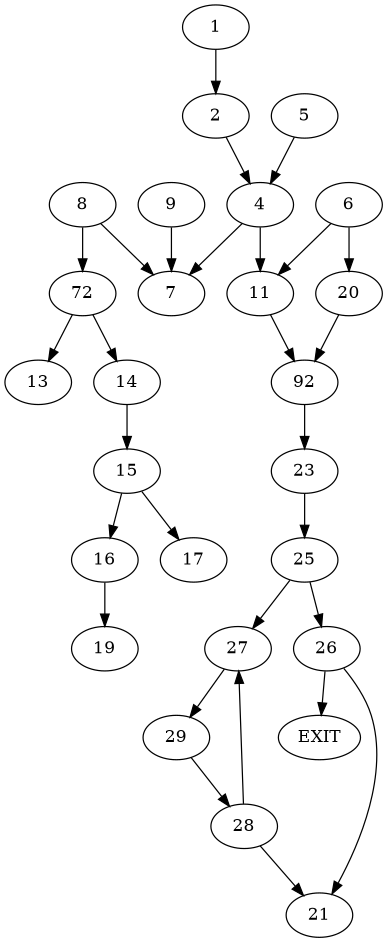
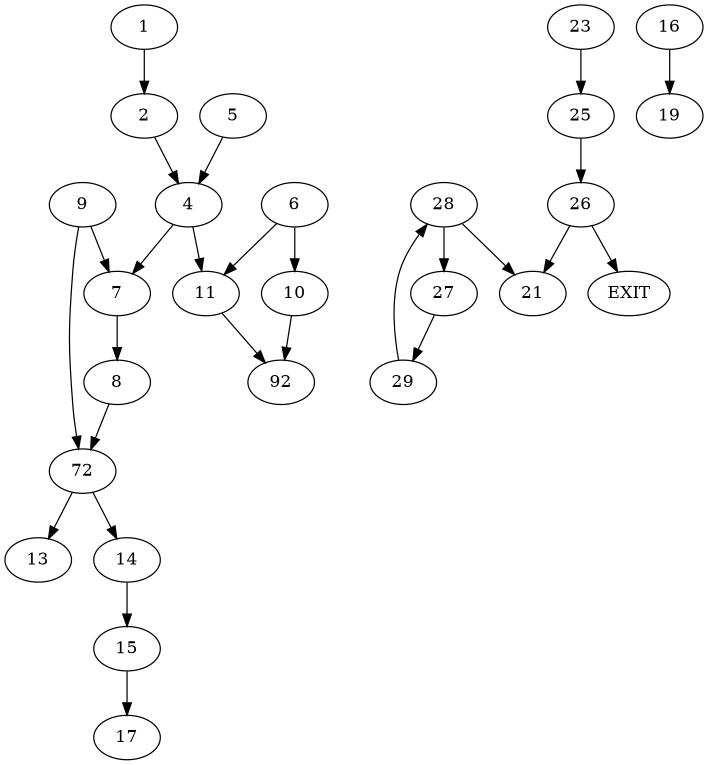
(122, 245) -> (117, 332)
(349, 294) -> (295, 294)
none -> (70, 332)
(305, 421) -> none
(117, 510) -> none
(275, 599) -> none
